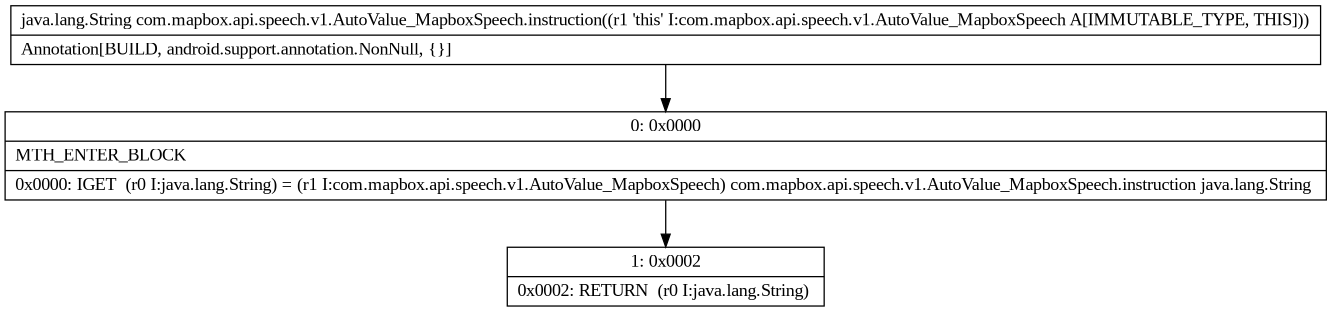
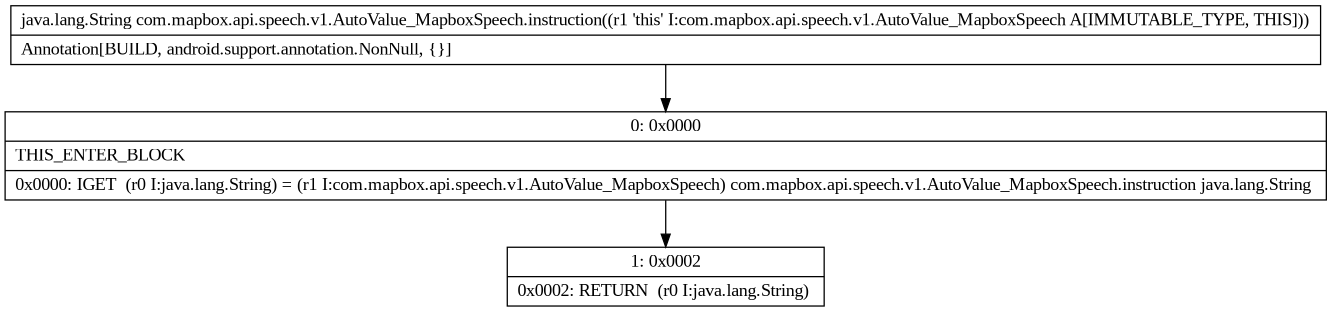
(101, 155) -> (100, 155)
